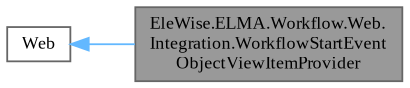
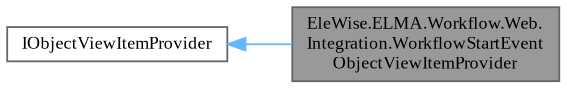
(39, 44) -> (117, 44)
